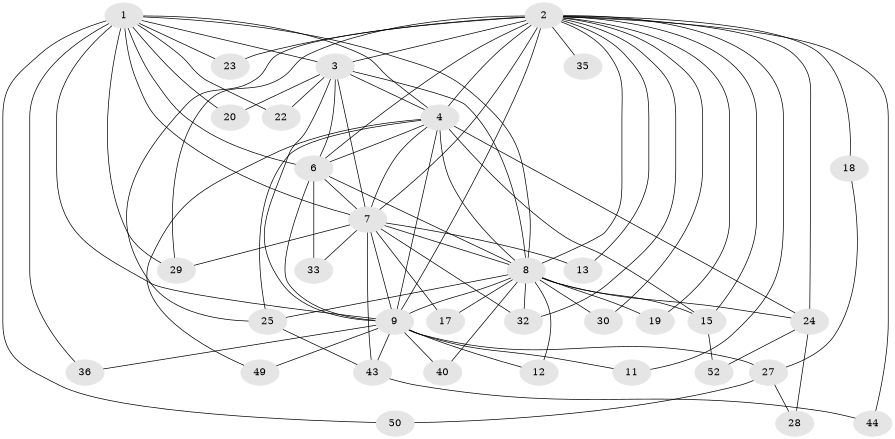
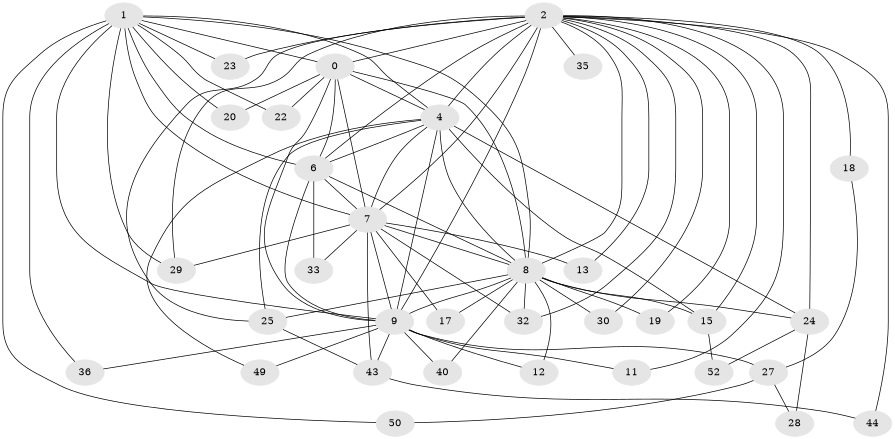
(335, 67) -> (335, 67)
